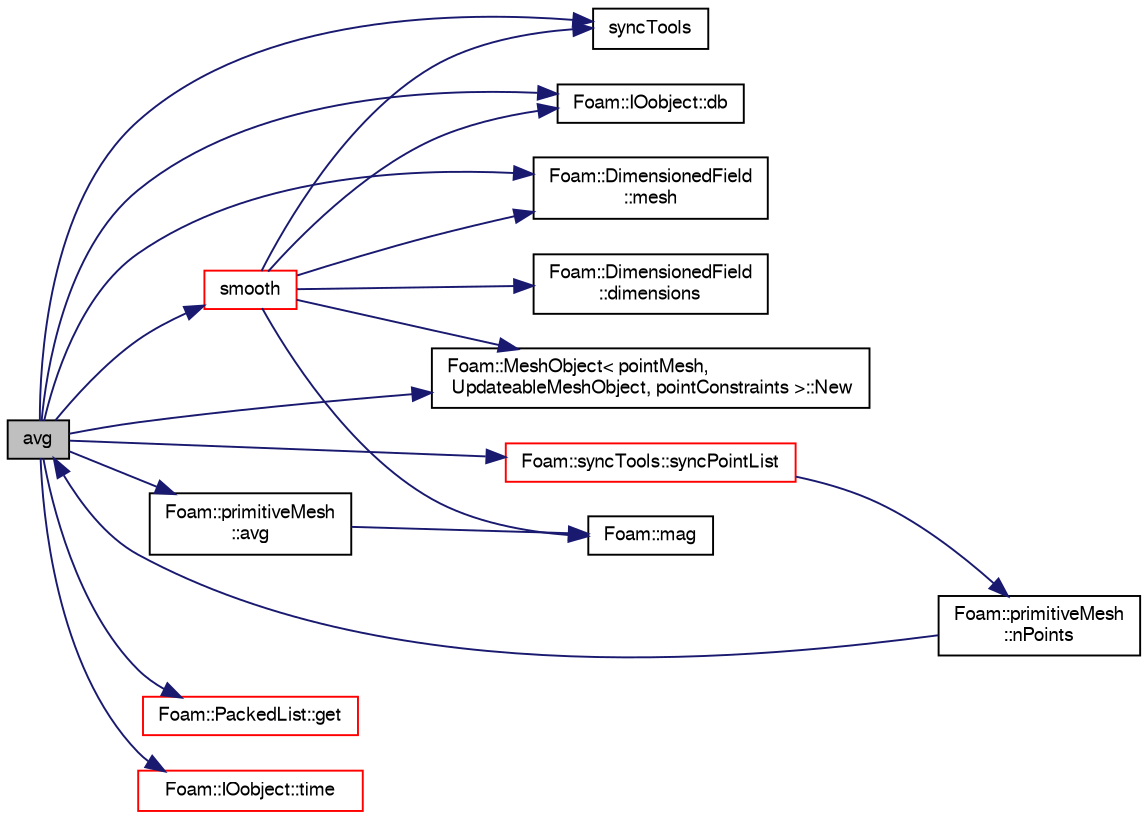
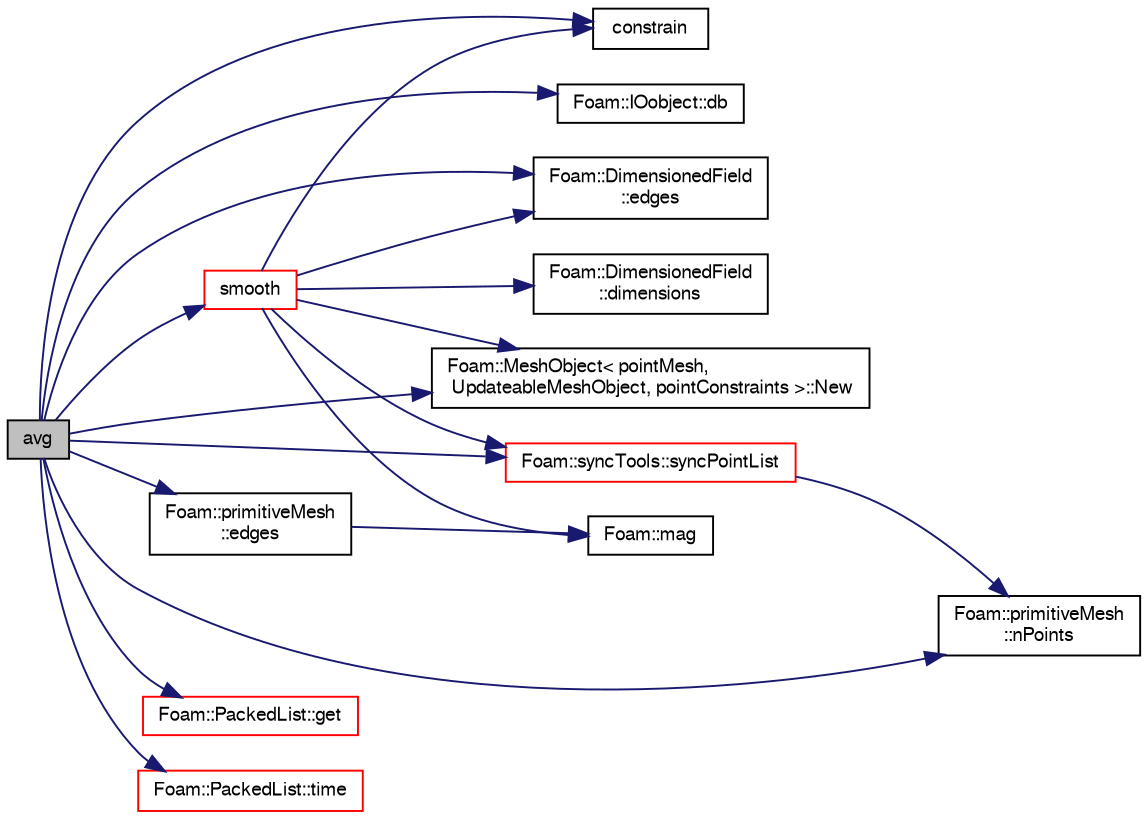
(651, 29) -> (651, 29)
(395, 161) -> (365, 386)
(651, 188) -> (651, 188)
(250, 524) -> (250, 524)
(476, 649) -> (443, 680)
(250, 791) -> (250, 791)
